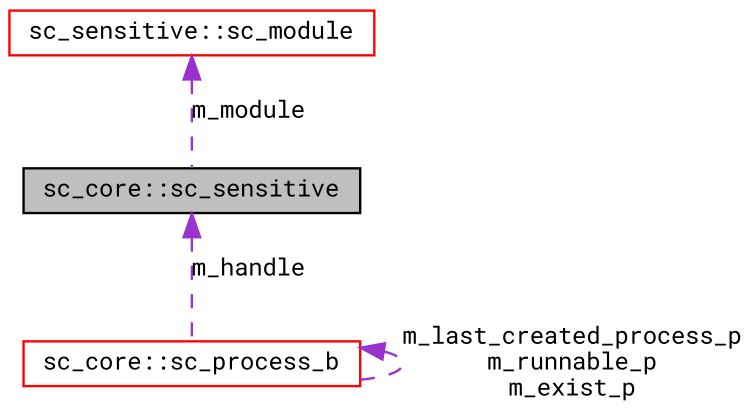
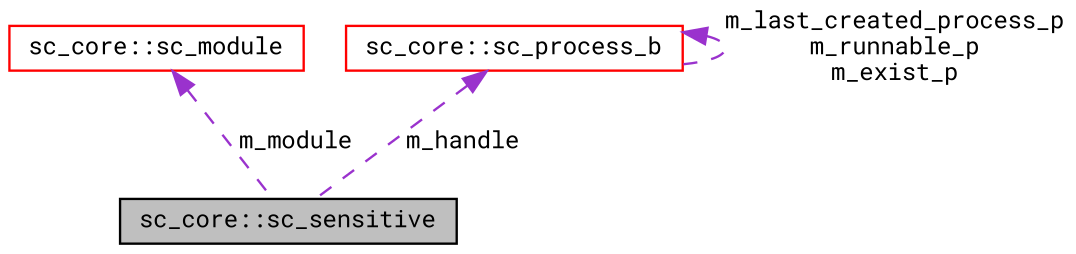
(192, 33) -> (157, 48)
(192, 289) -> (391, 142)
